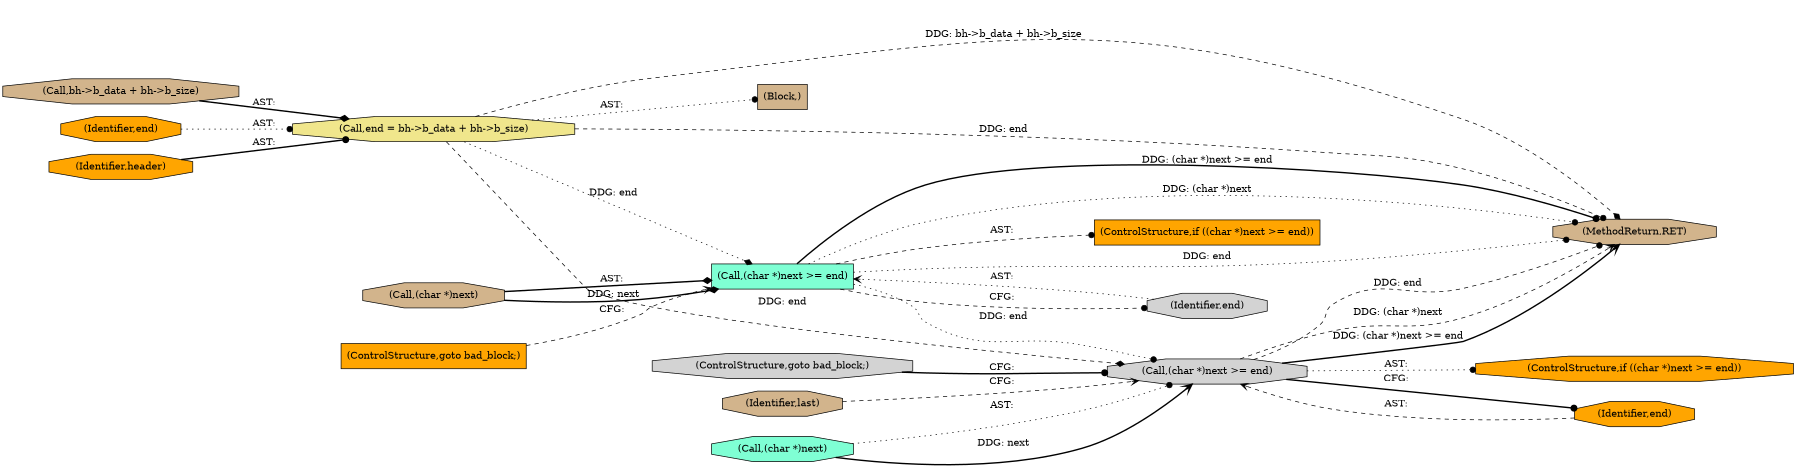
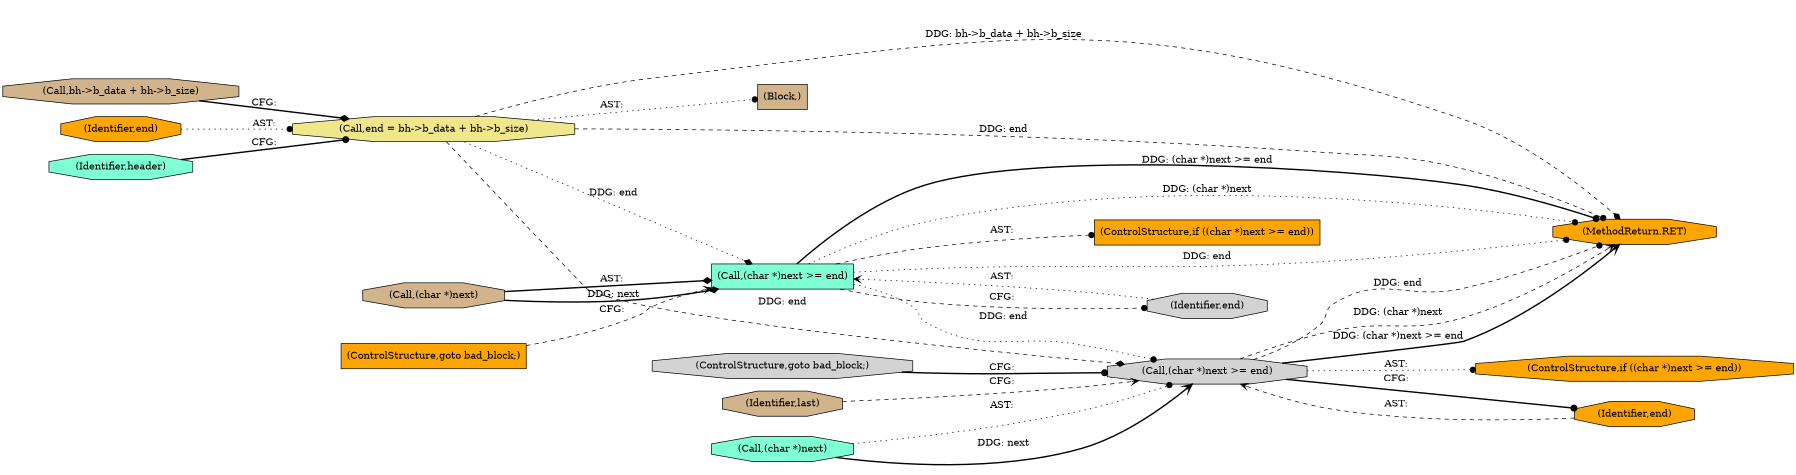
(266, 103) -> (266, 103)
(266, 143) -> (266, 143)
(121, 167) -> (121, 167)
(1635, 232) -> (1635, 232)
